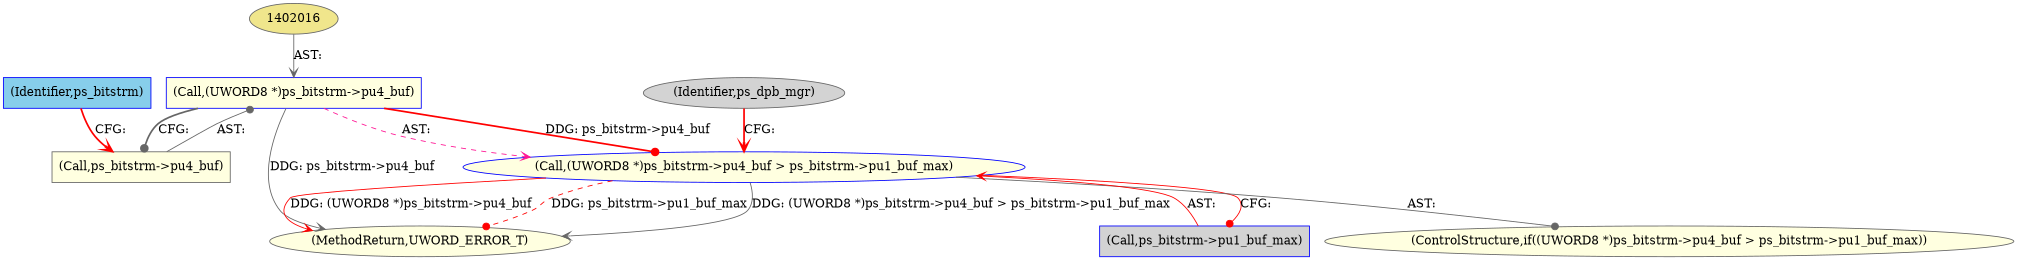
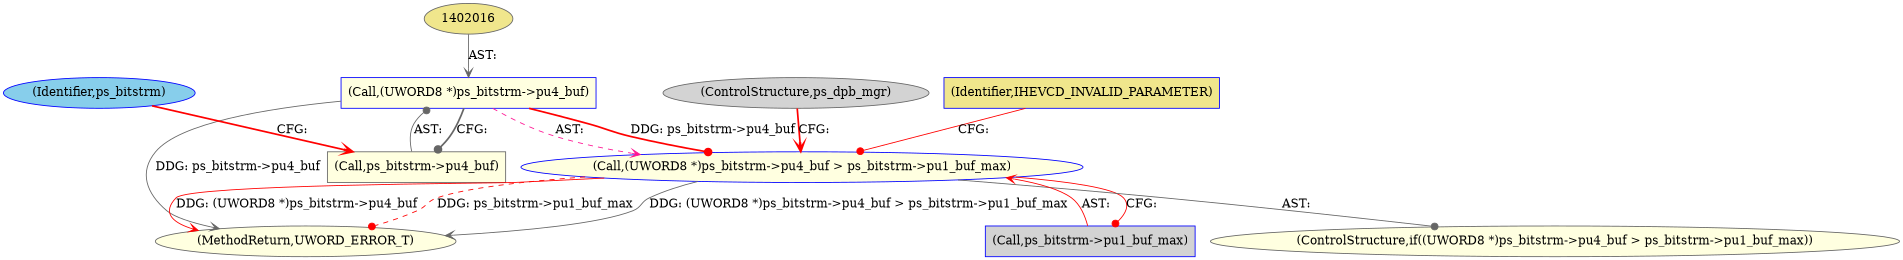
(77, 93) -> (99, 93)
(744, 93) -> (796, 93)
none -> (1082, 93)
